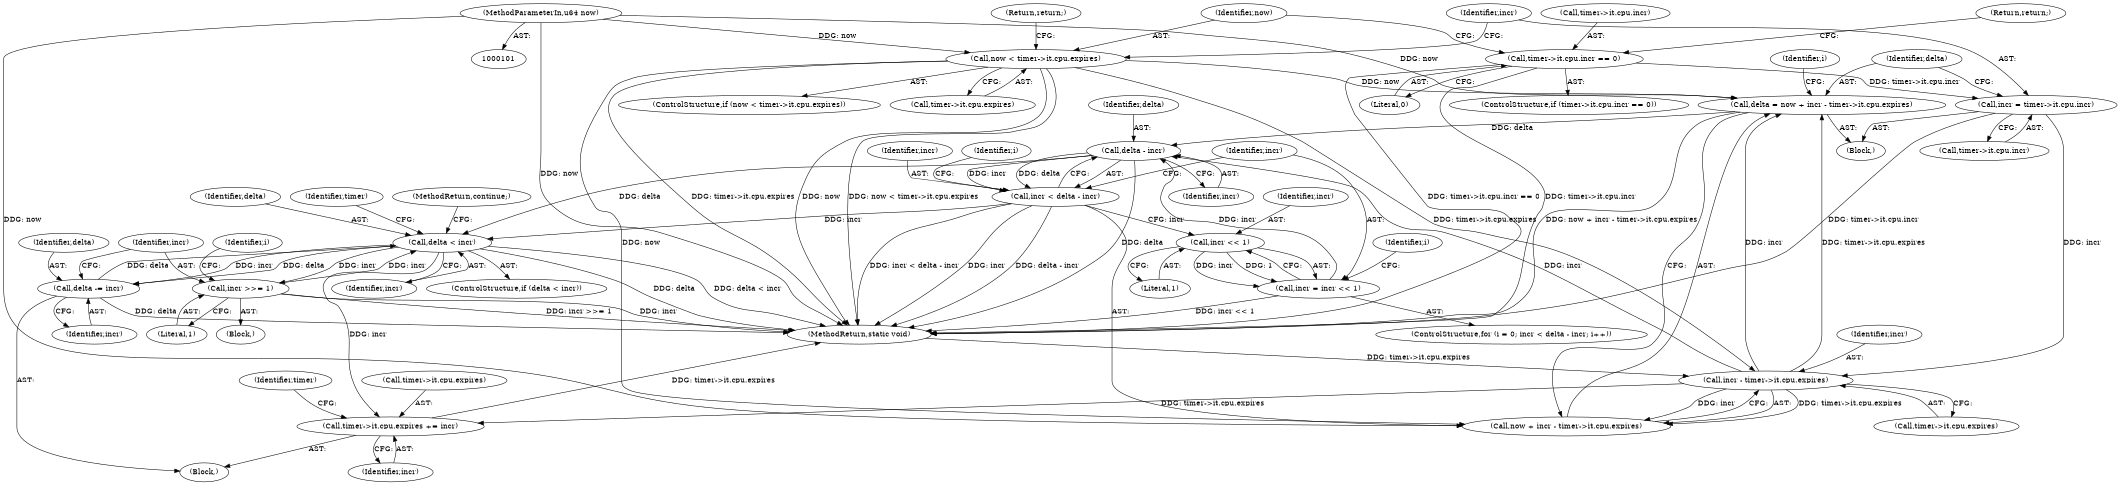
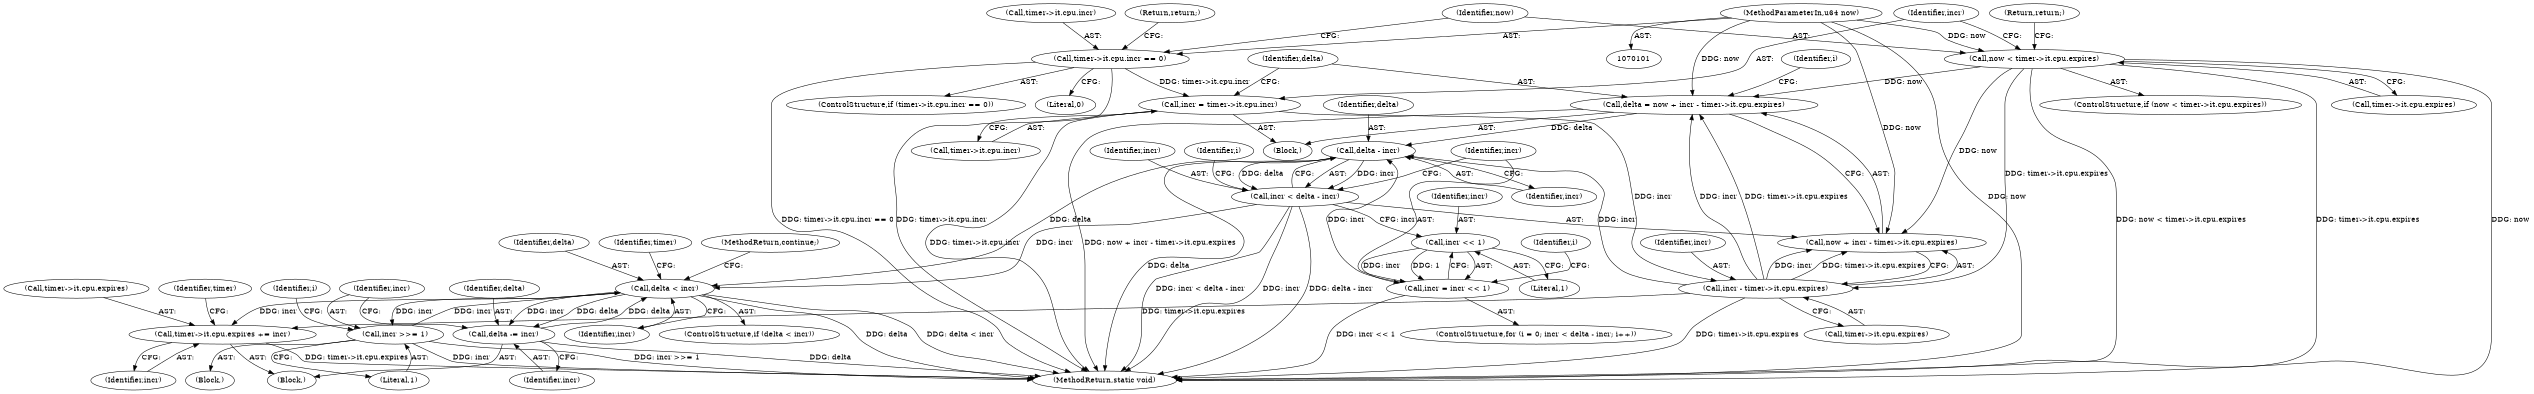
(499, 59) -> (1634, 59)
(1444, 73) -> (1457, 36)
(1304, 357) -> (1471, 367)
